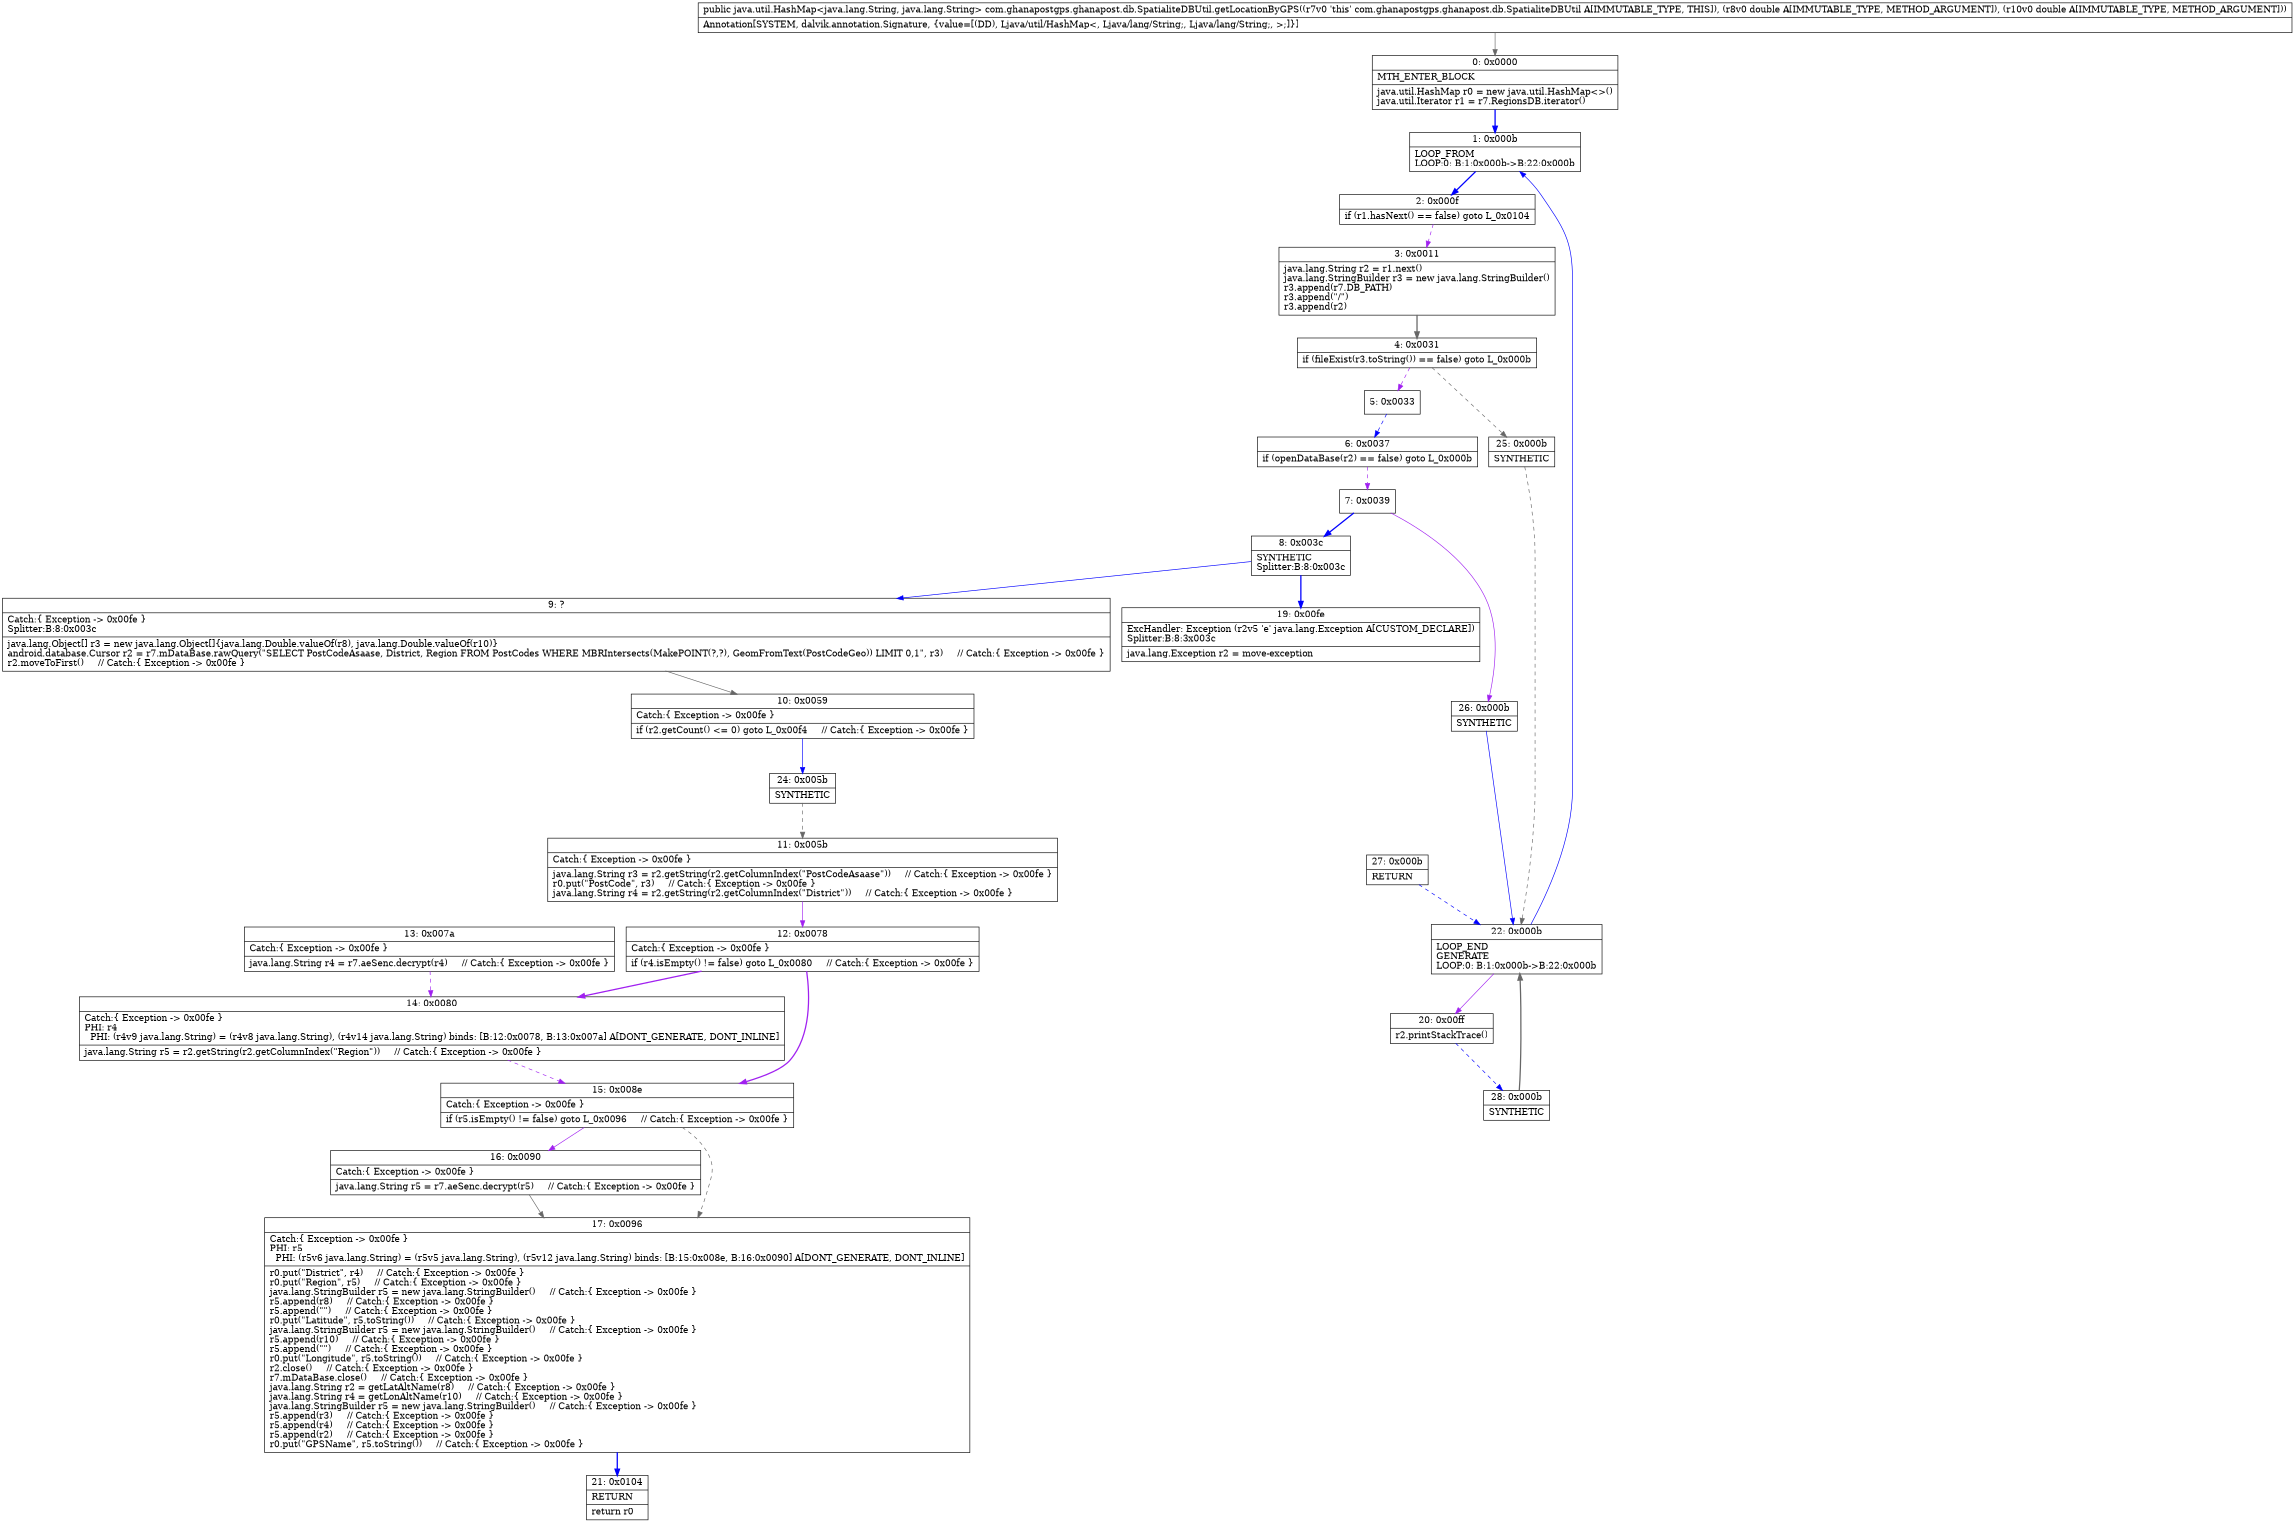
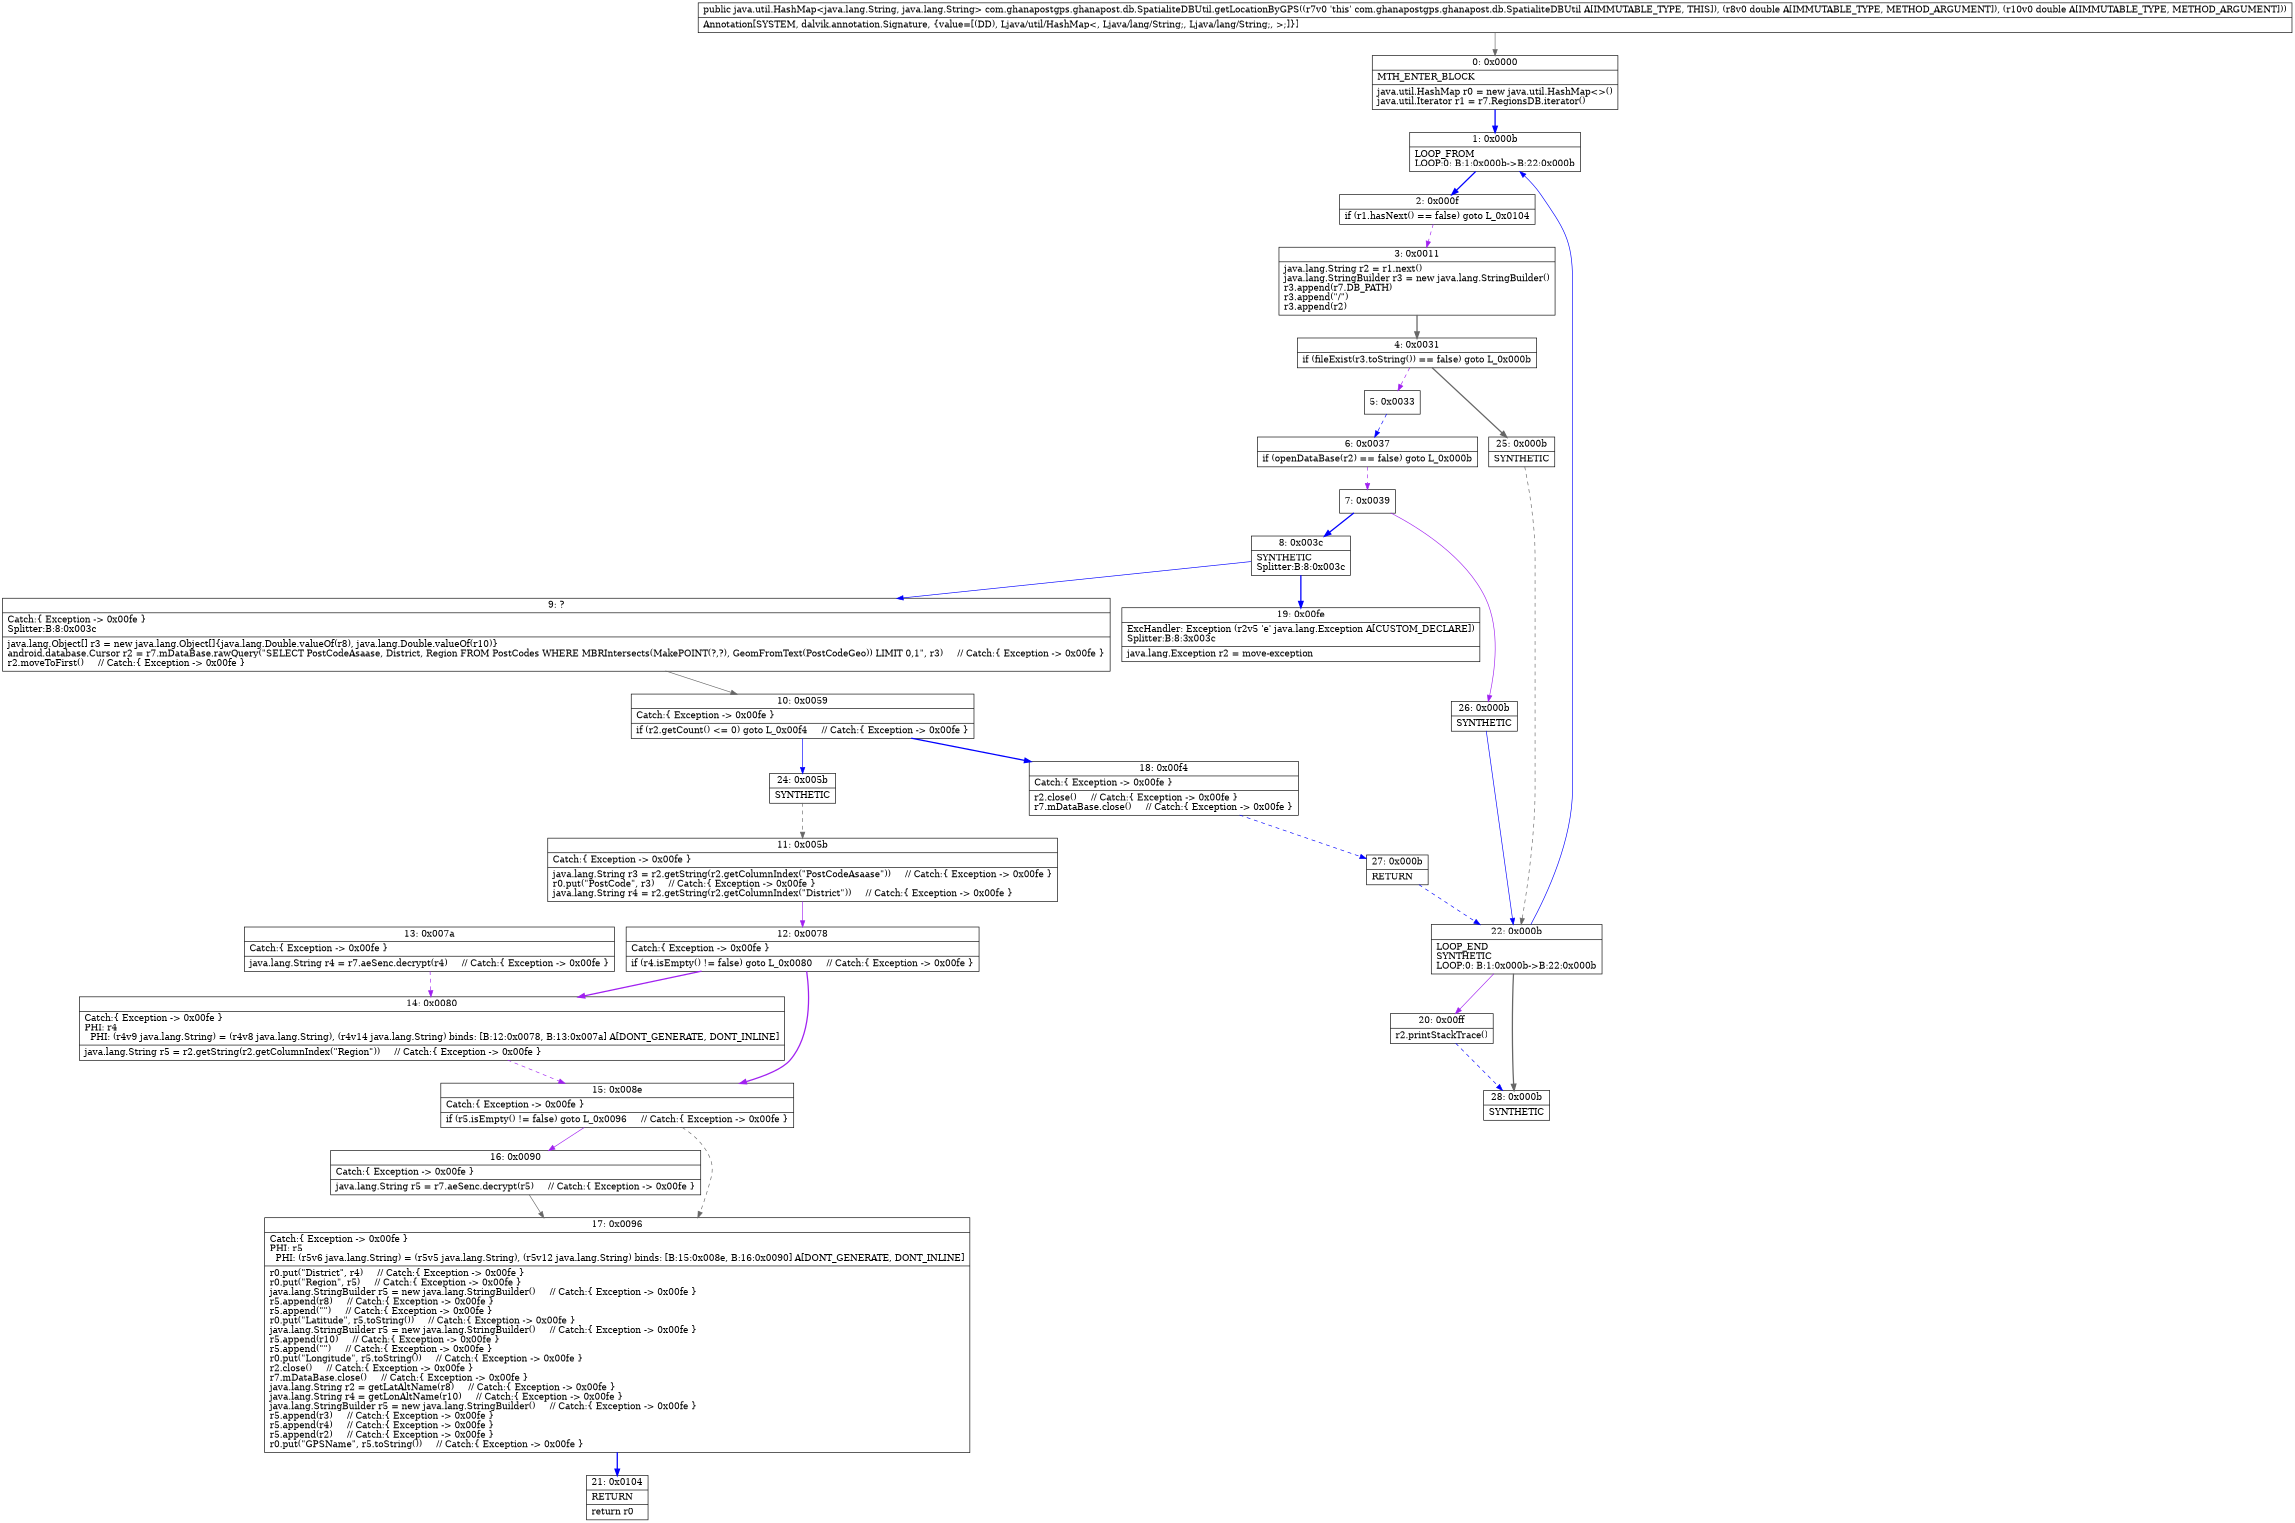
(1467, 400) -> (1467, 400)
none -> (1164, 788)
(1463, 957) -> (1464, 957)
(1521, 1035) -> (1512, 1029)
